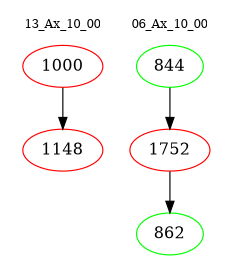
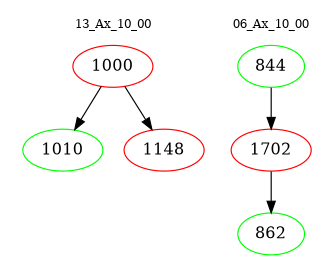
none -> (63, 150)
(170, 150) -> (271, 150)
